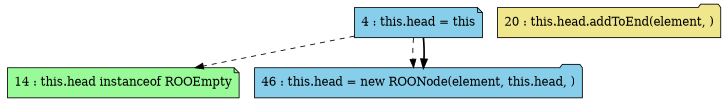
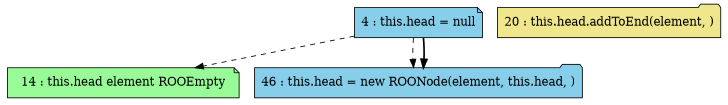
(418, 23) -> (418, 23)
(123, 83) -> (123, 83)
